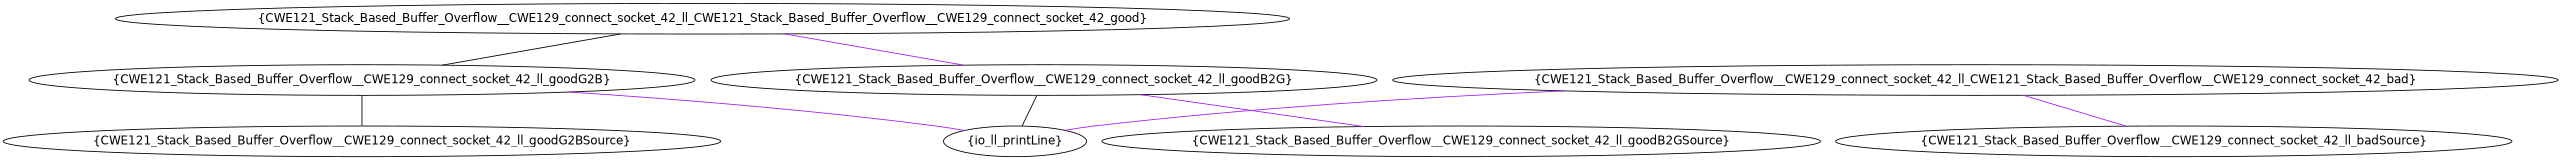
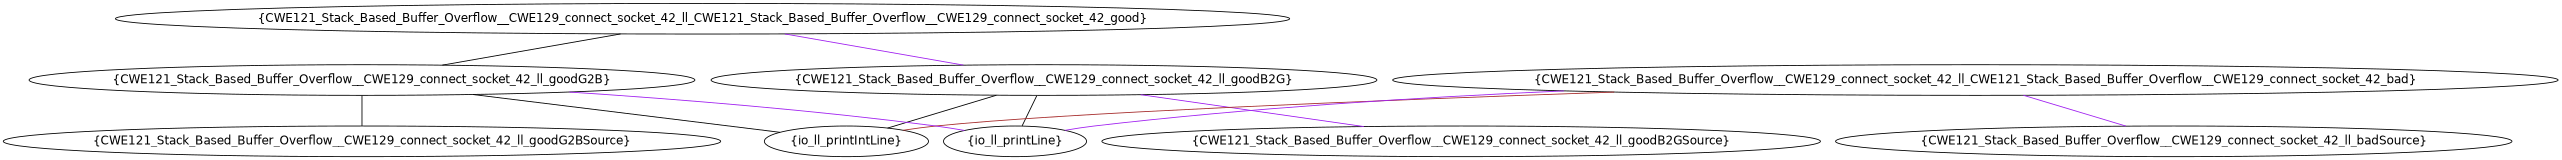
none -> (846, 141)
